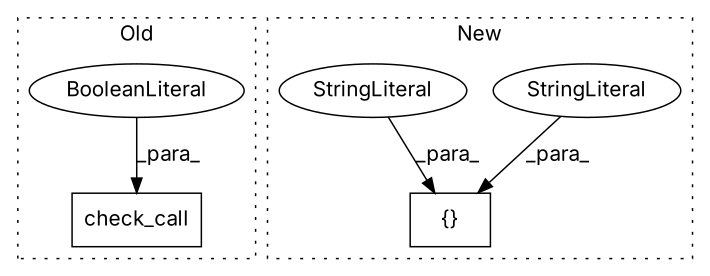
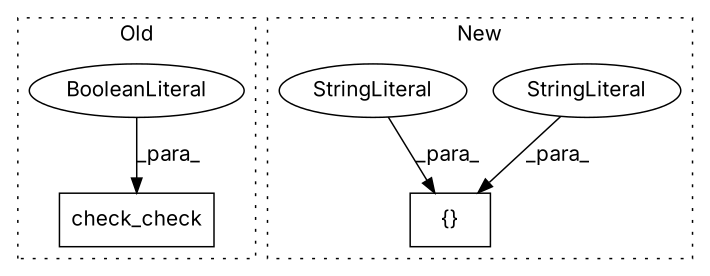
(137, 220) -> (137, 220)
